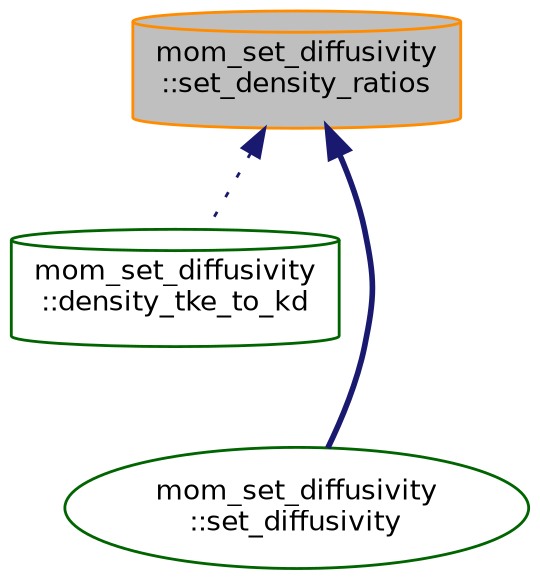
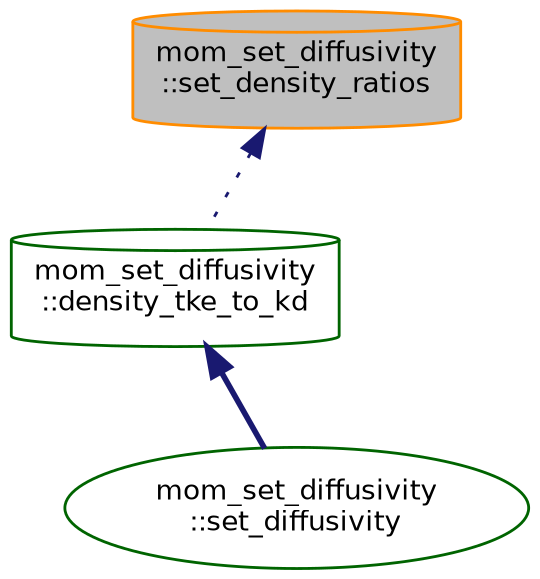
(372, 303) -> (243, 410)
